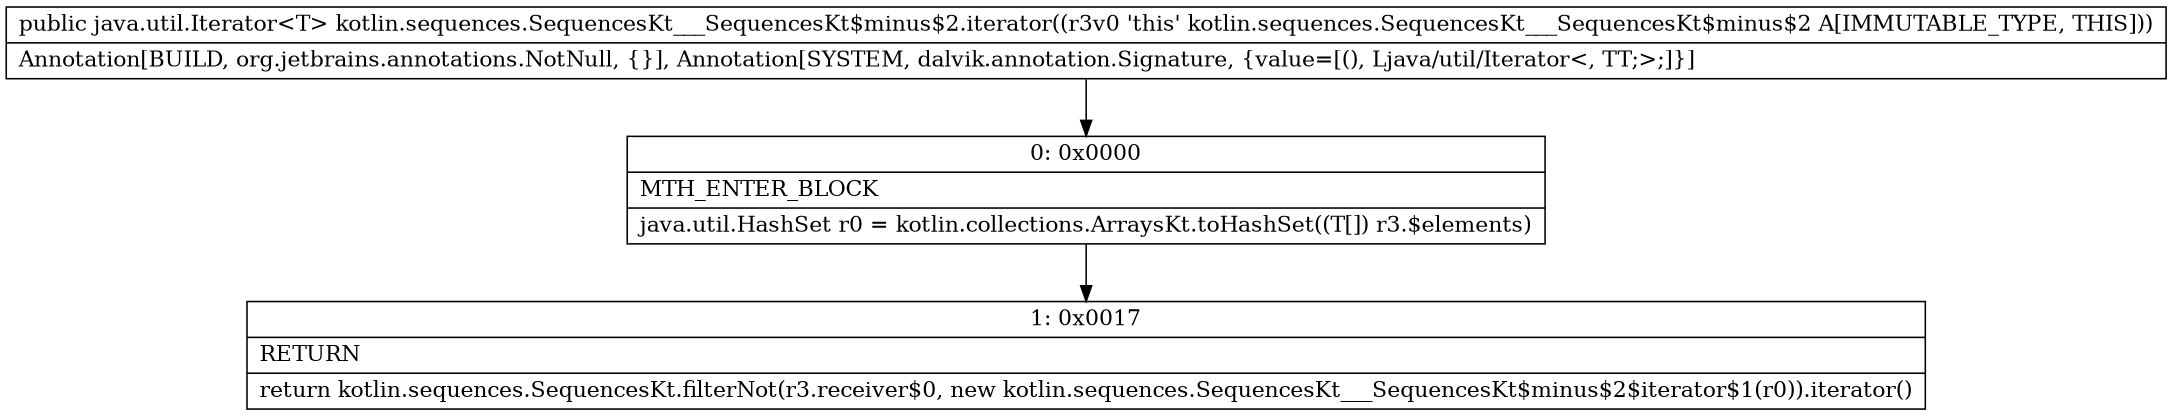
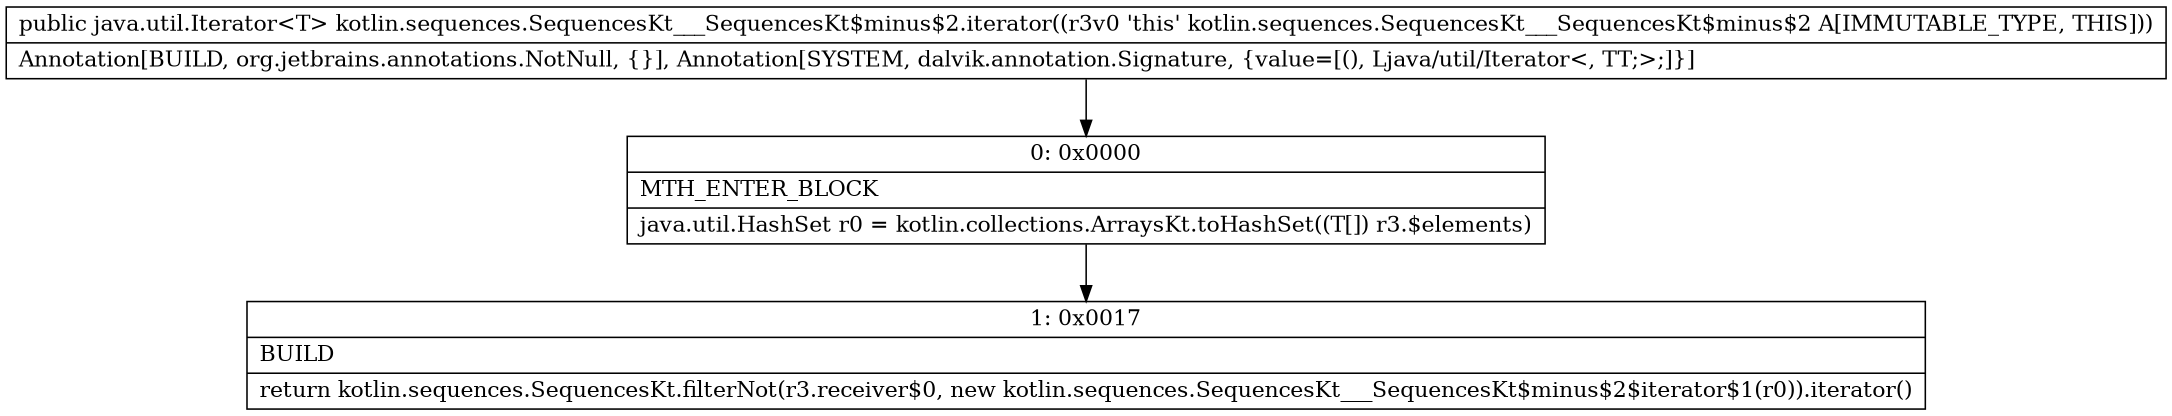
(310, 355) -> (298, 355)
